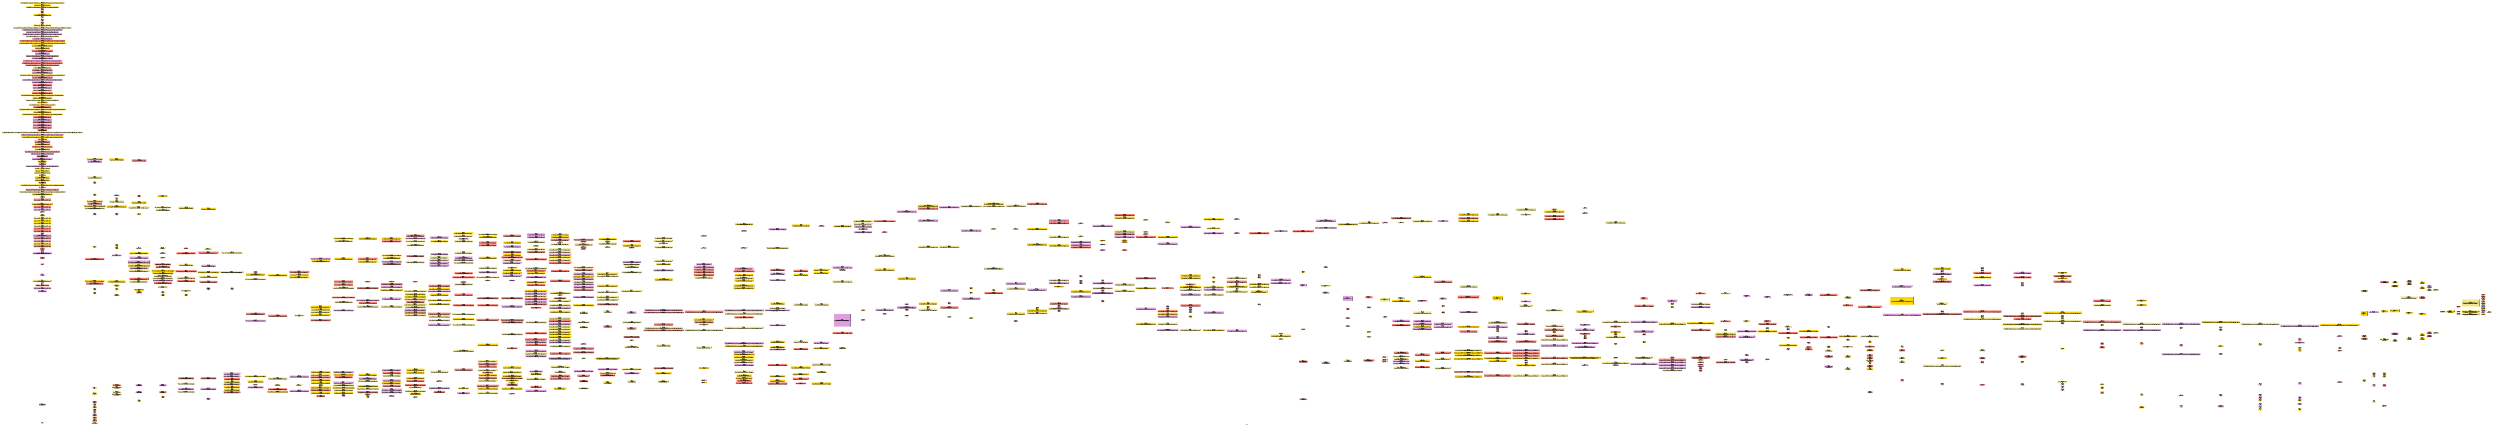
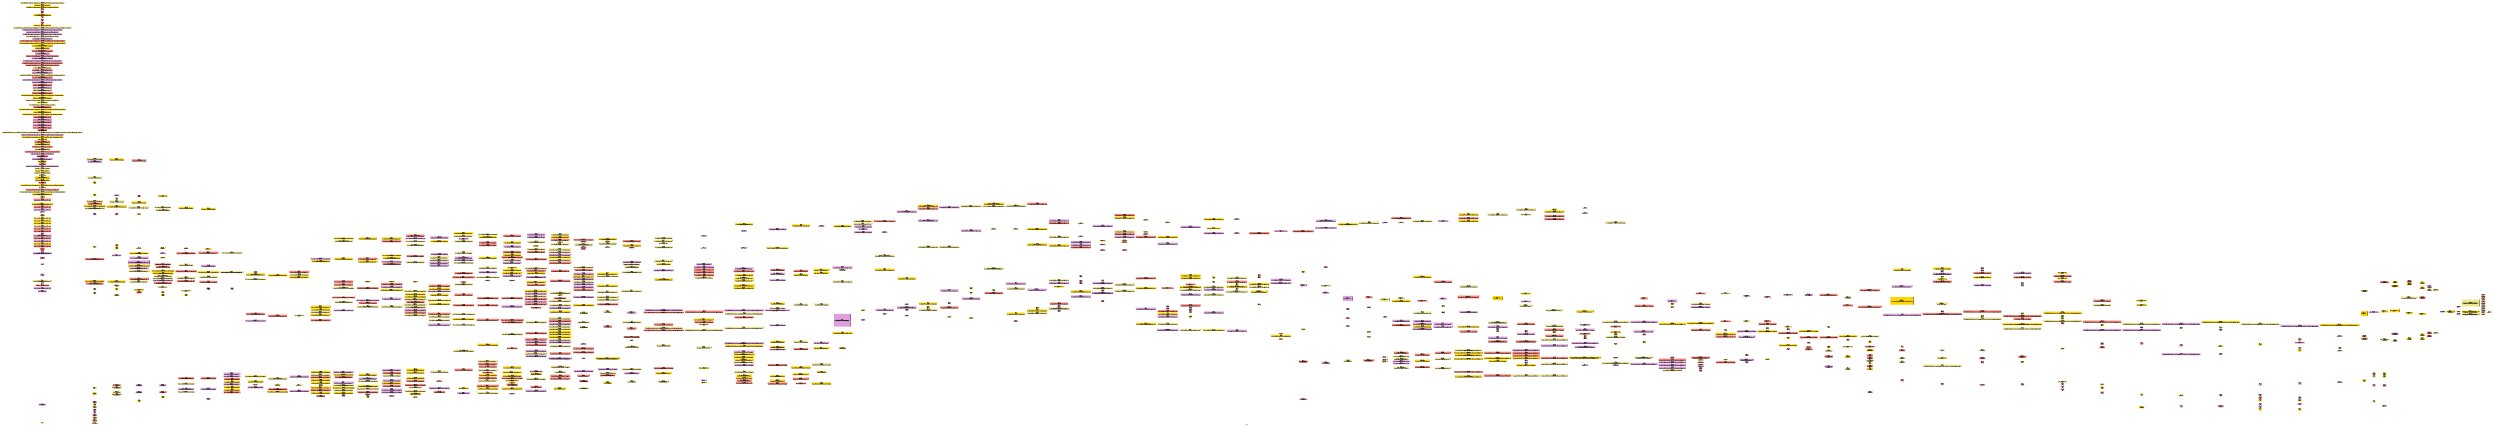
(843, 333) -> (843, 333)
